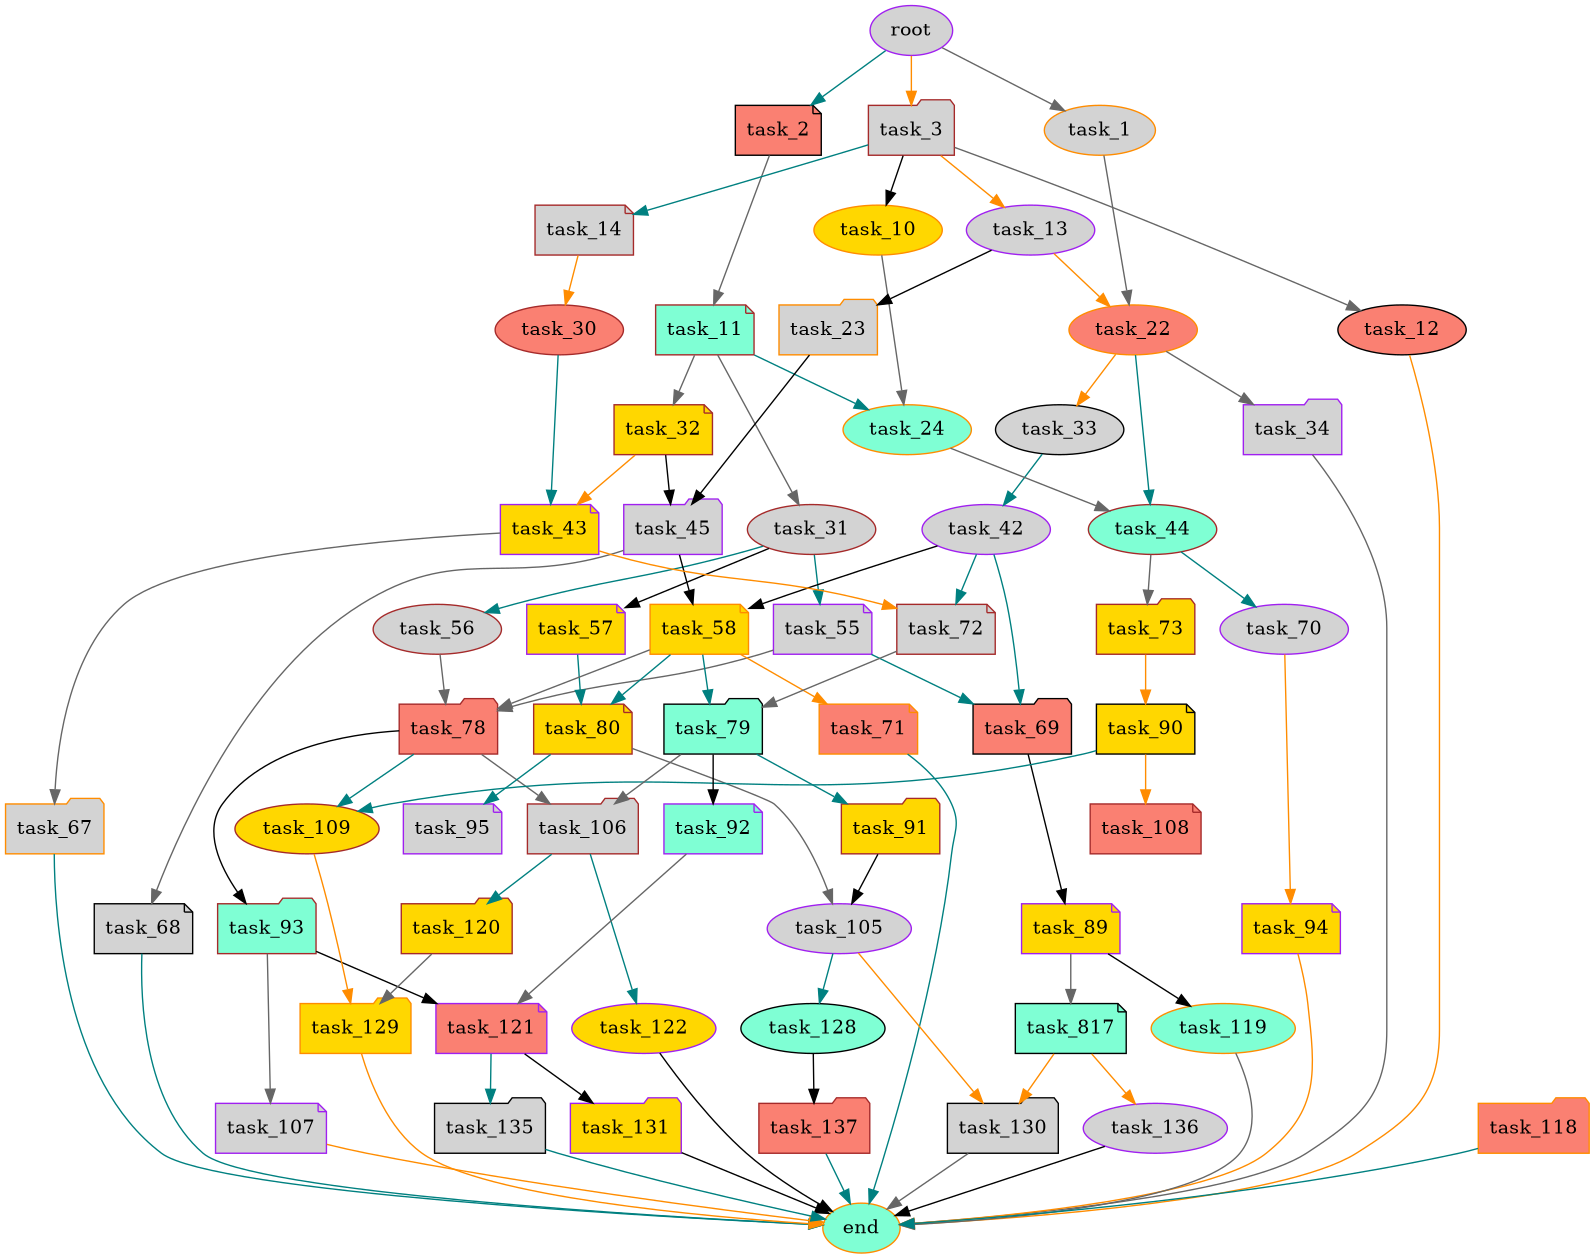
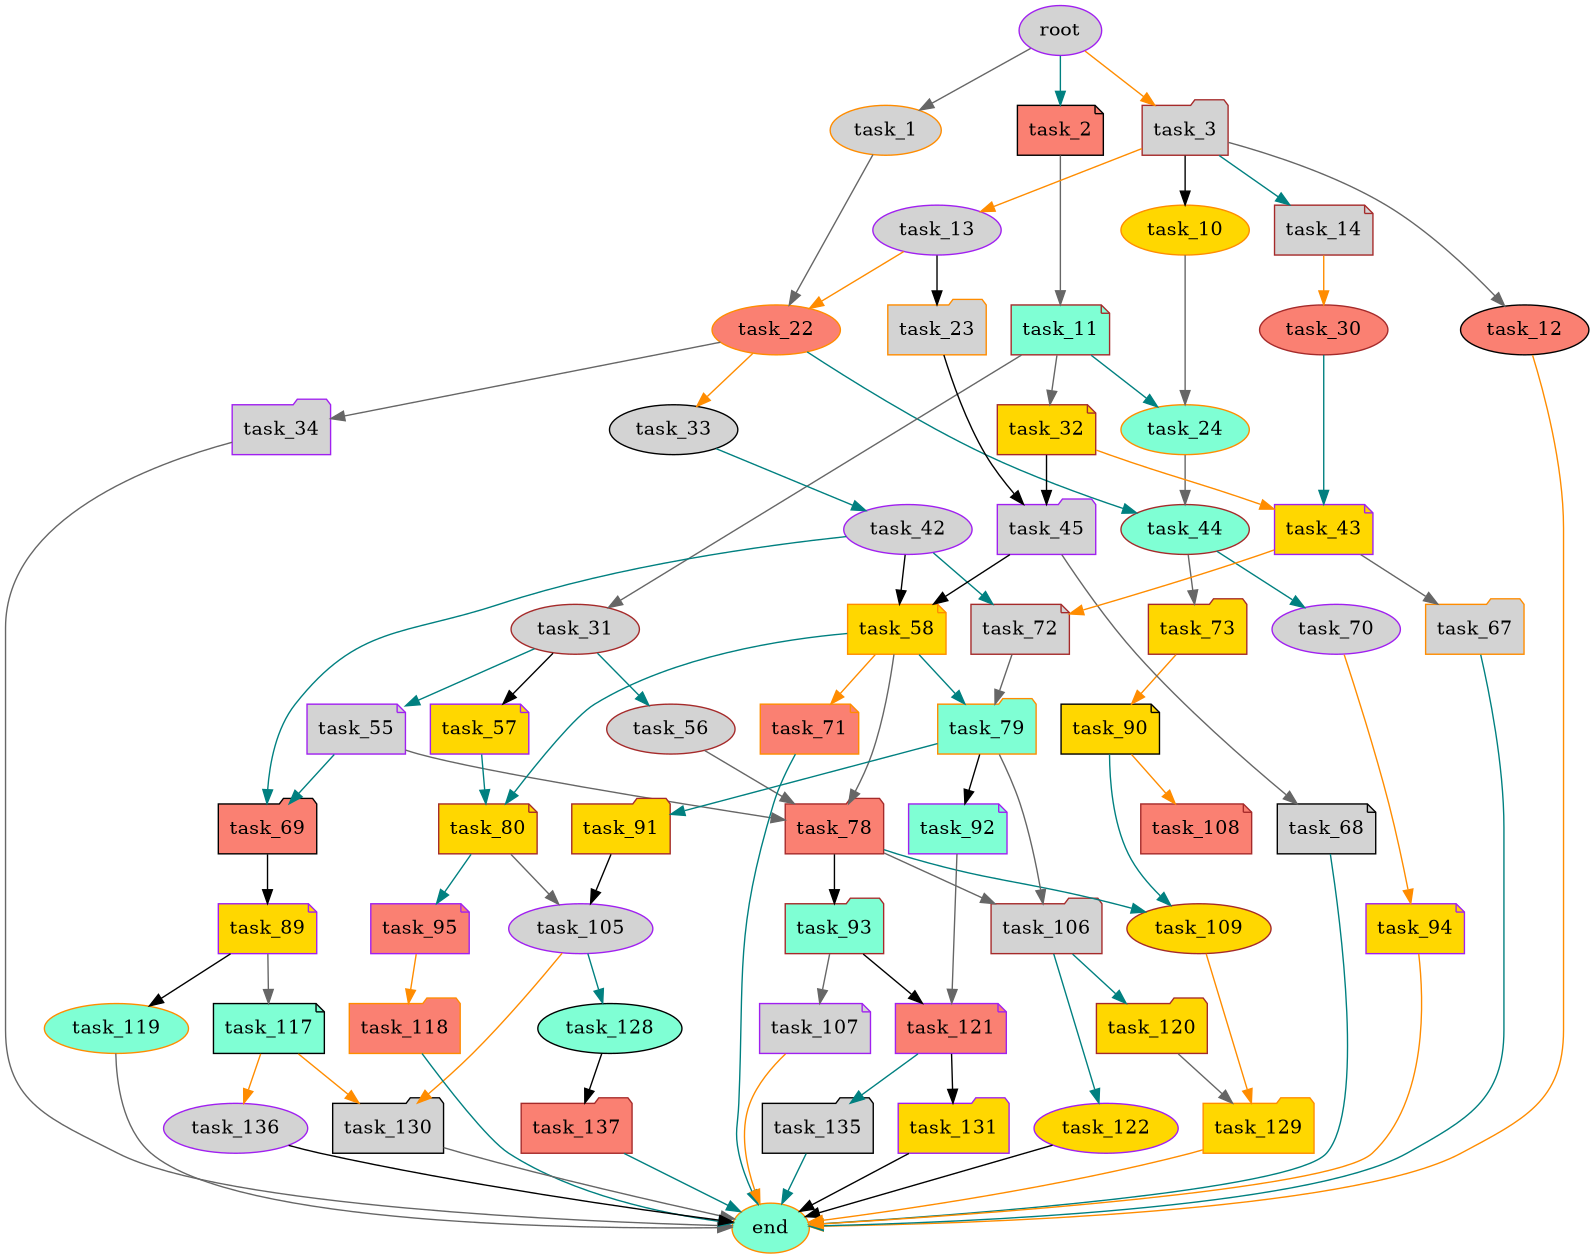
(713, 729) -> (987, 729)
(453, 829) -> (420, 929)
none -> (413, 972)
(1071, 1028) -> (269, 1028)
